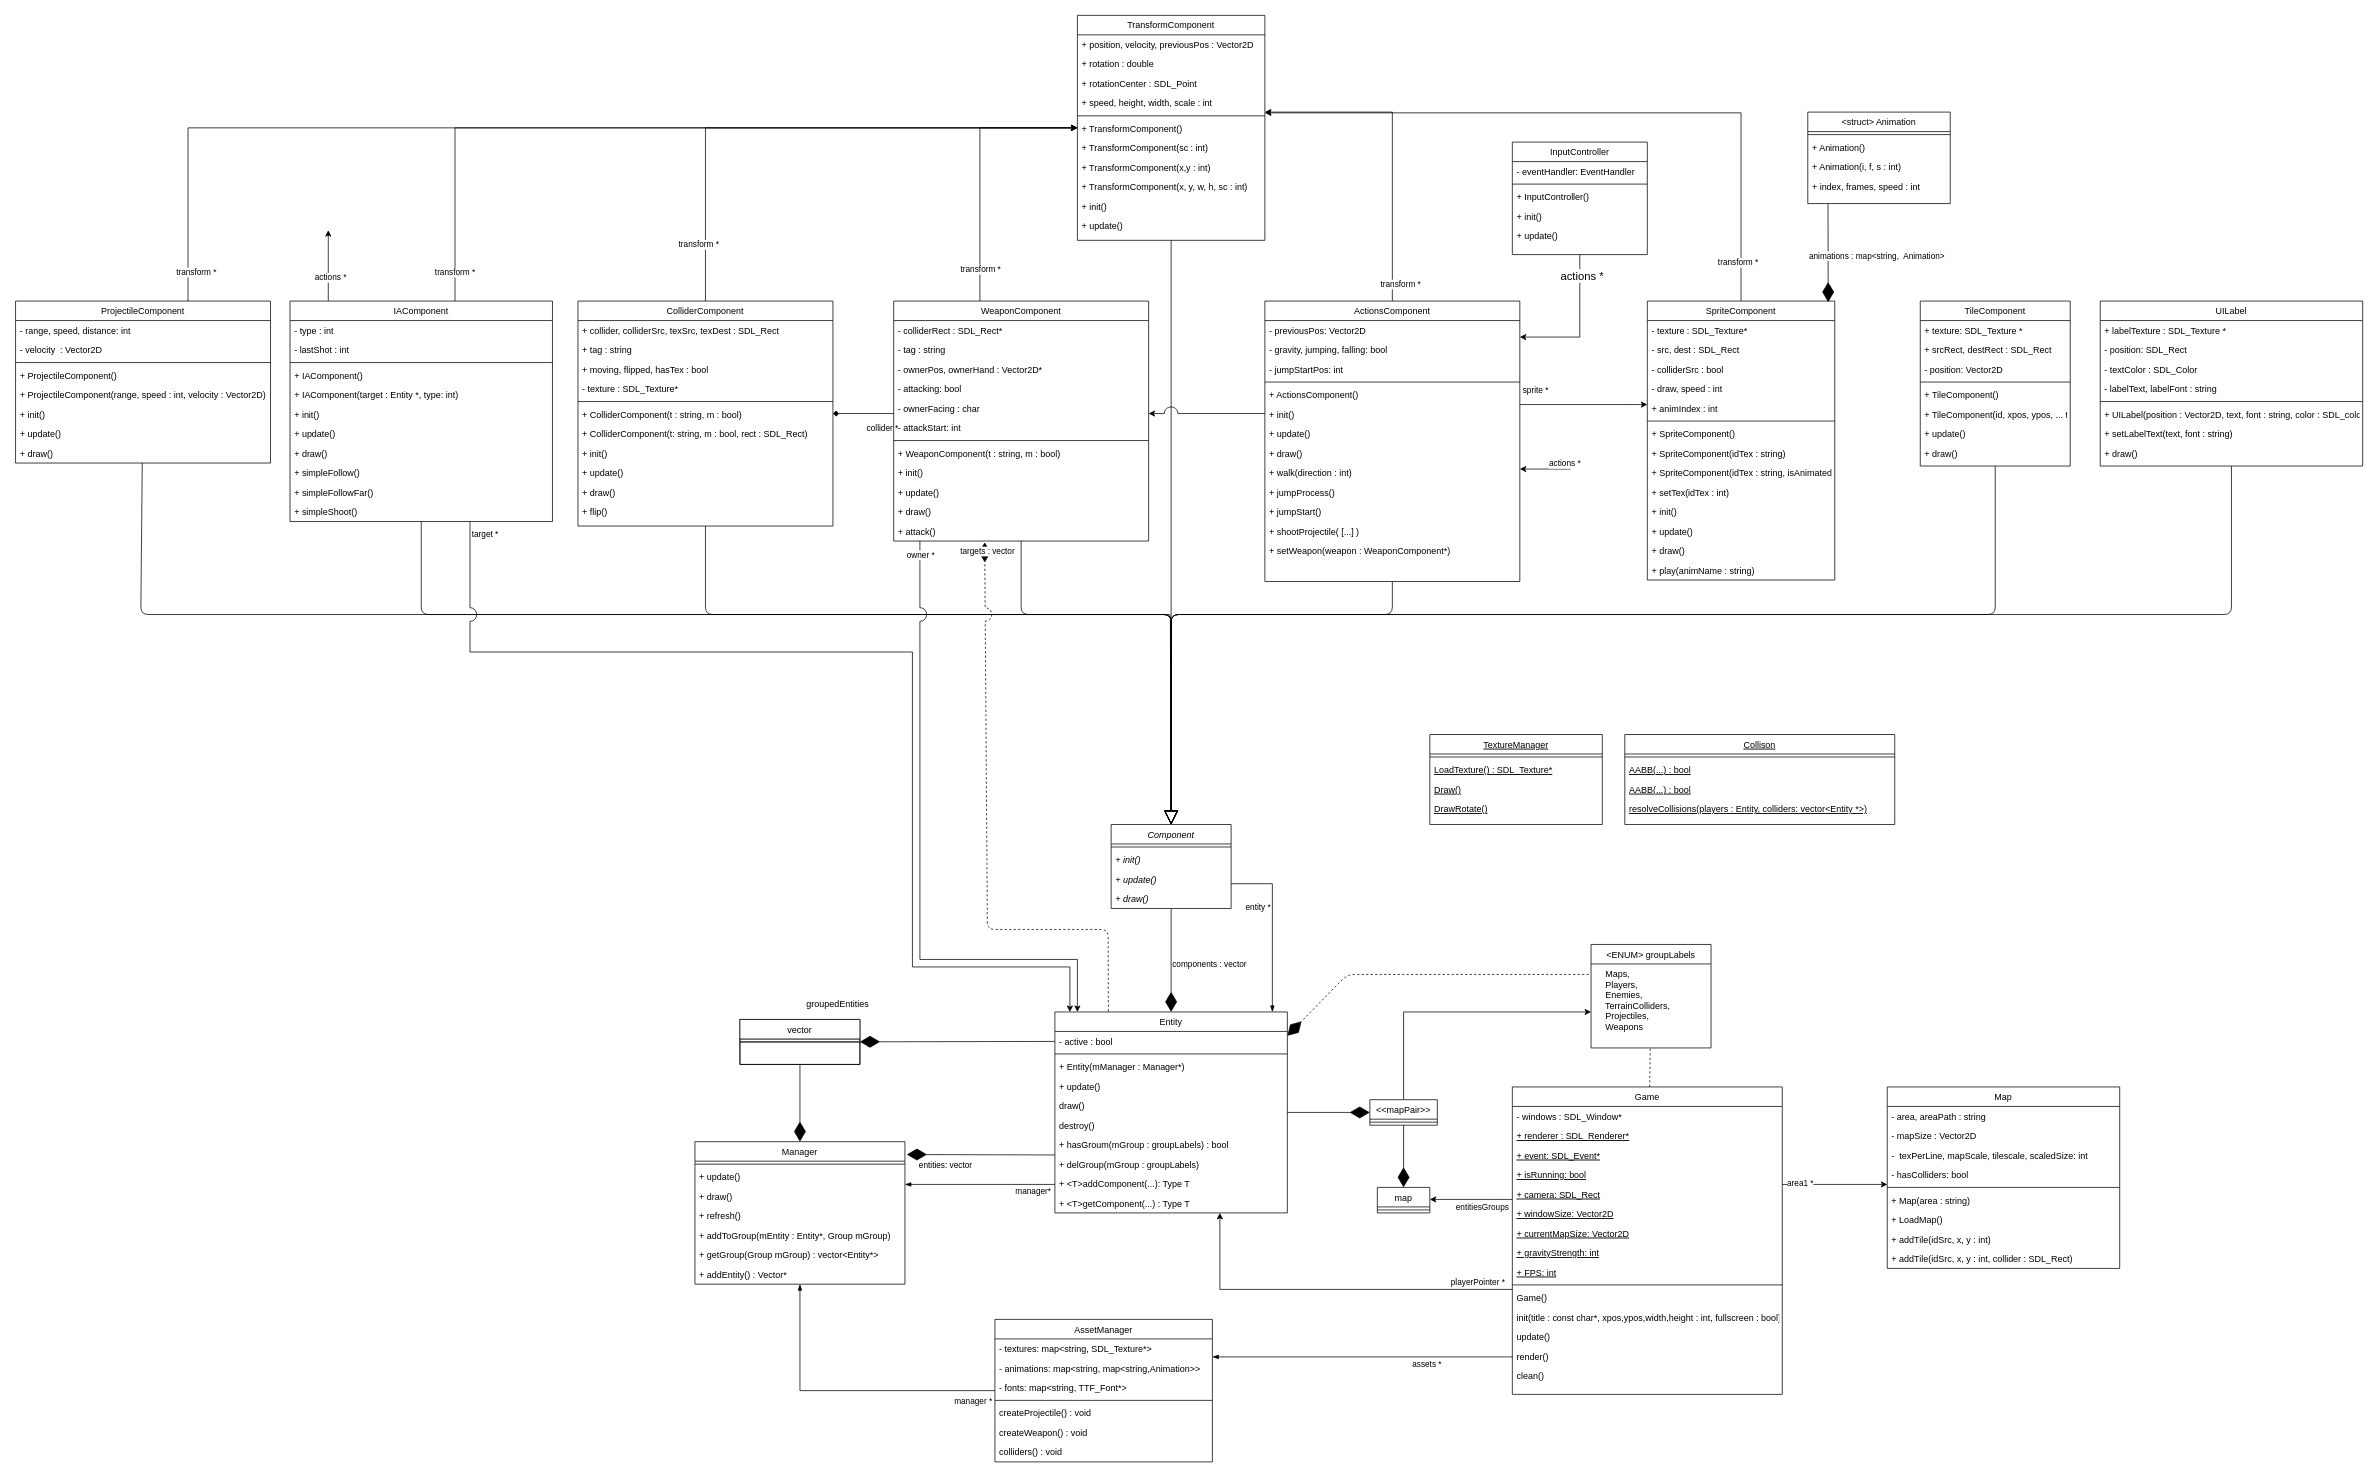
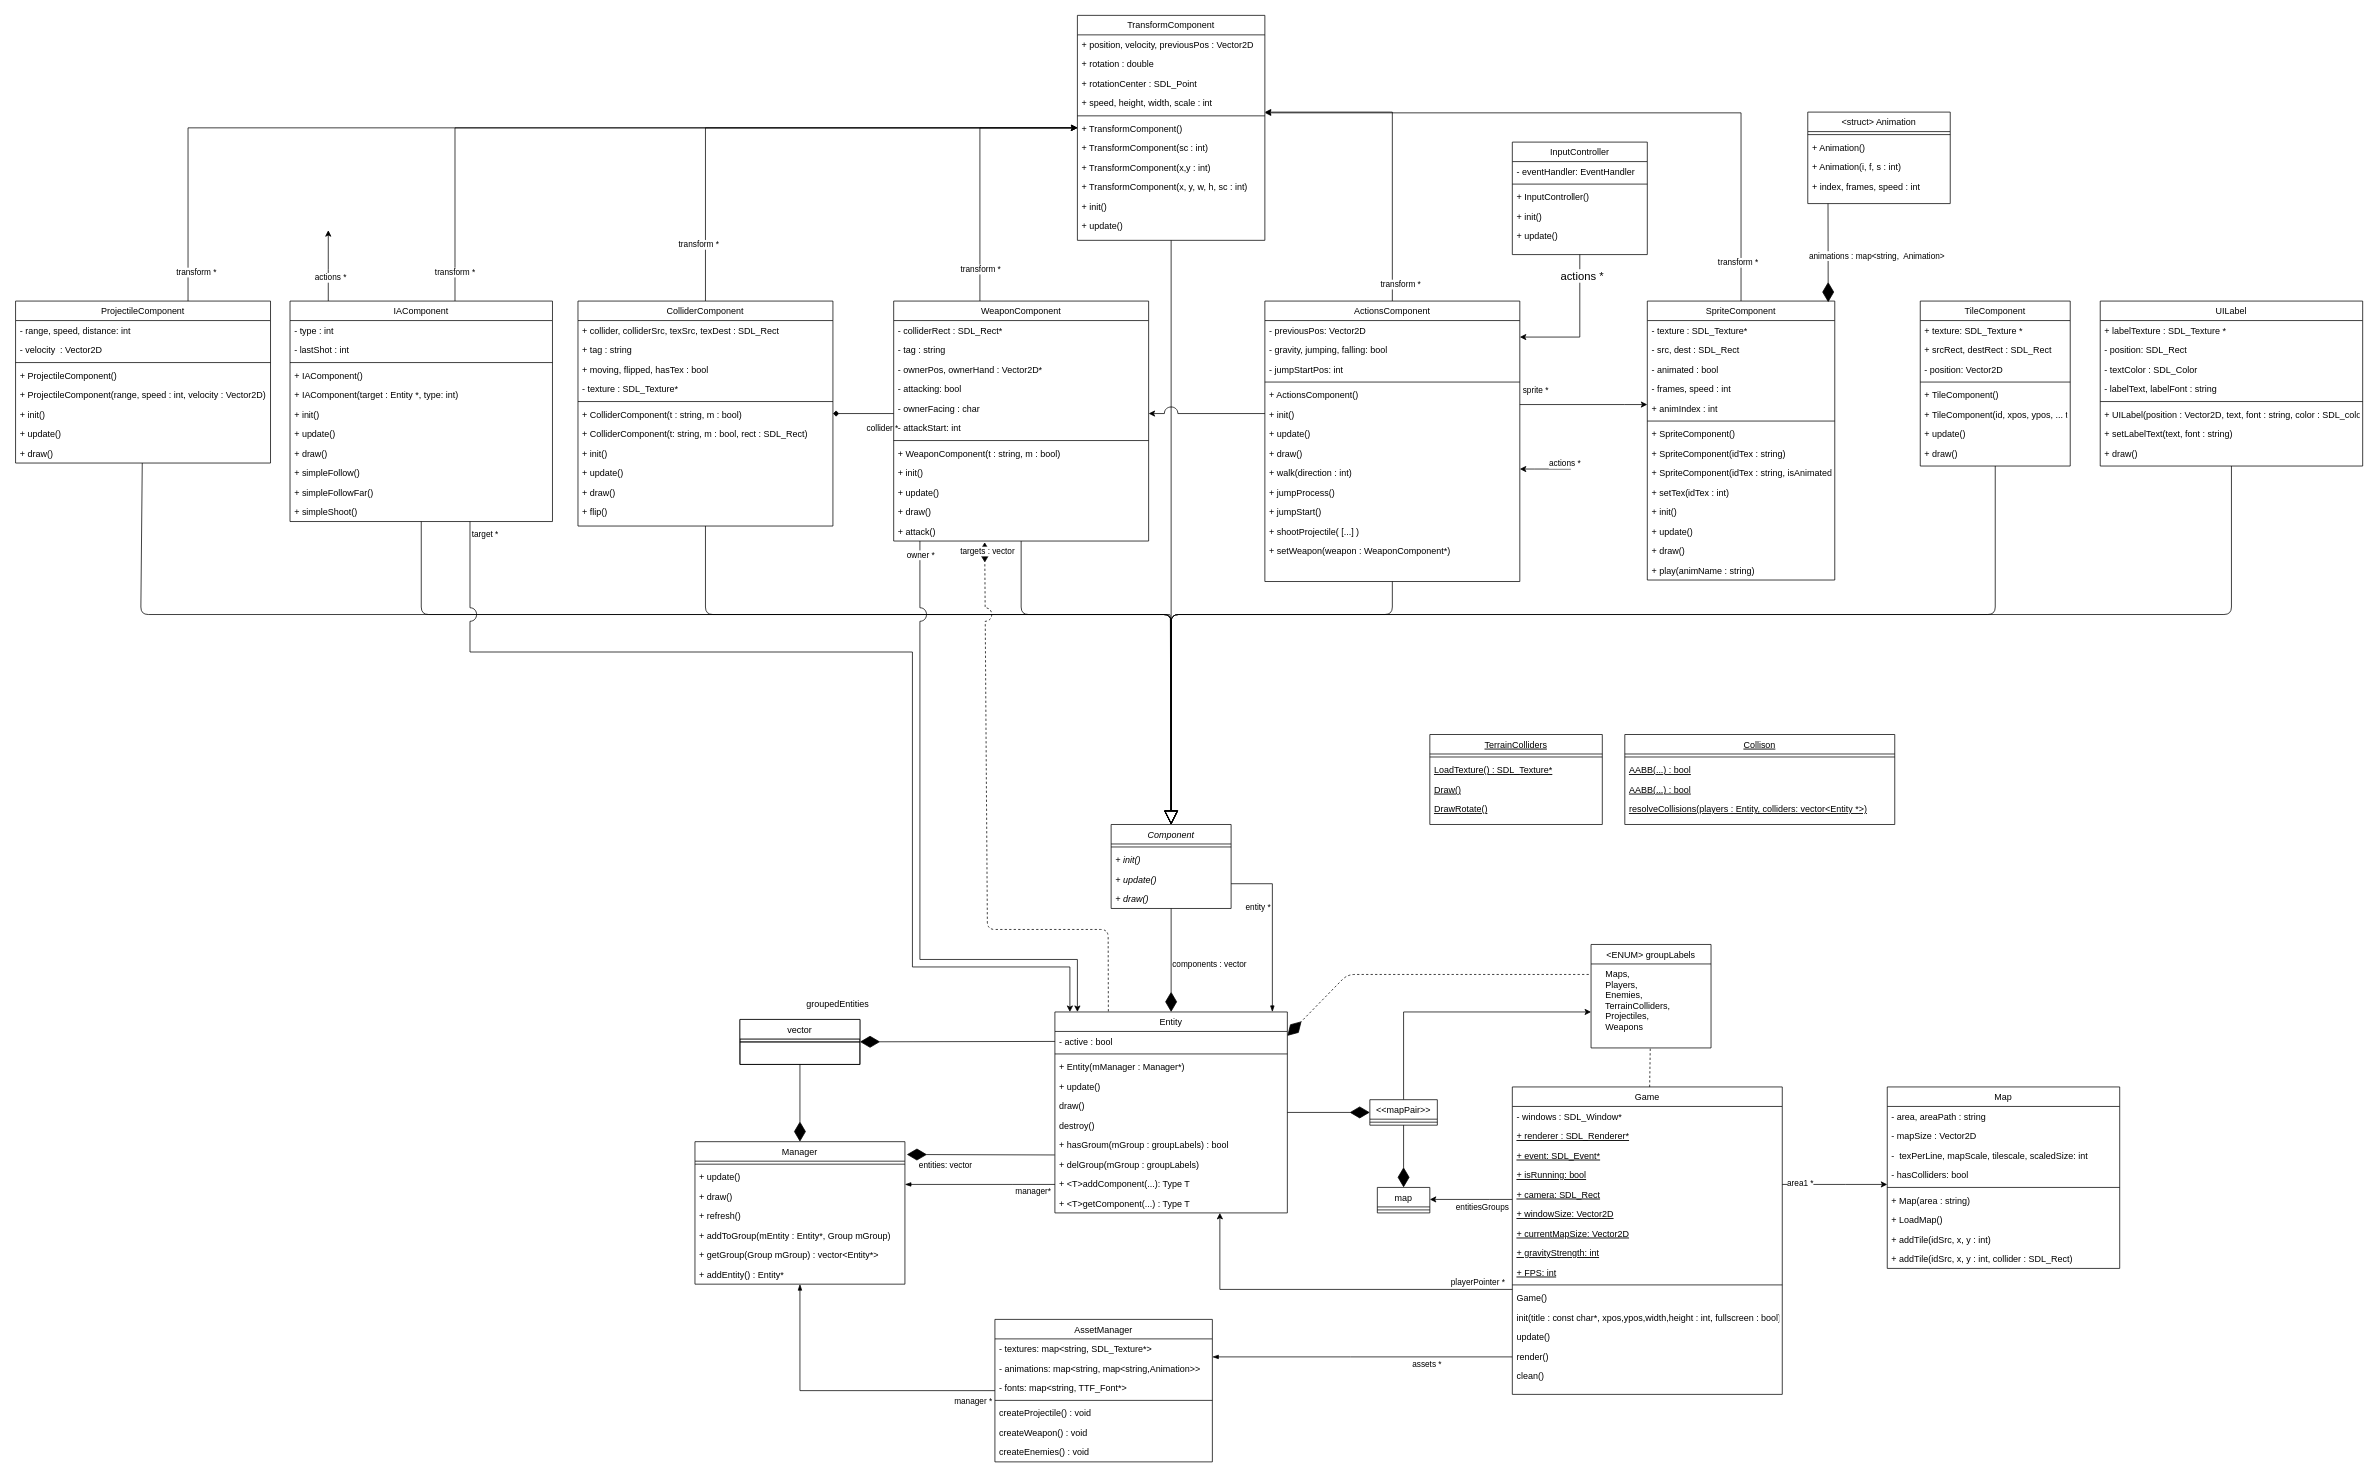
(1693, 370) -> (1687, 370)
(1691, 389) -> (1696, 389)
(1516, 745) -> (1516, 745)
(751, 1275) -> (750, 1275)
(1036, 1453) -> (1049, 1453)
